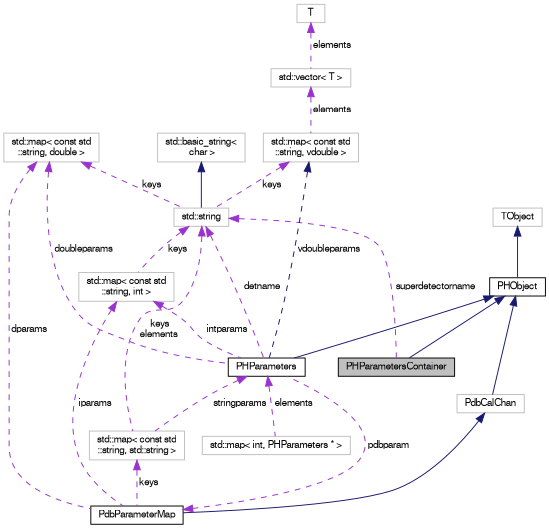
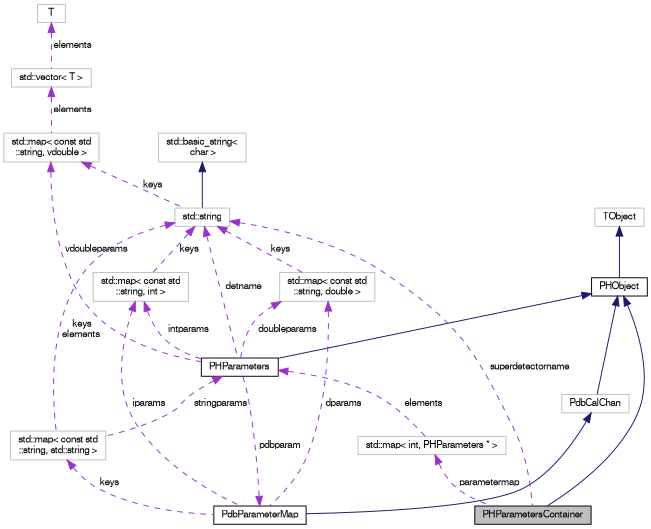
(137, 187) -> (264, 252)
(291, 265) -> (84, 301)
none -> (461, 491)
